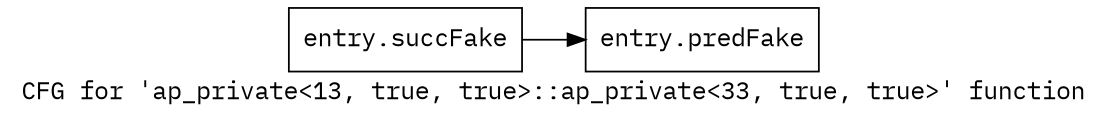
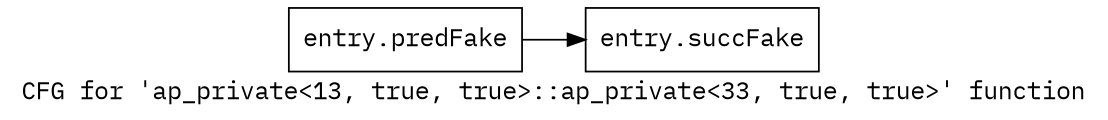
(545, 40) -> (545, 40)
